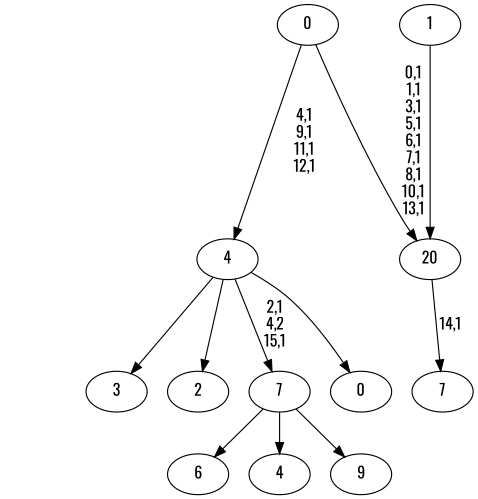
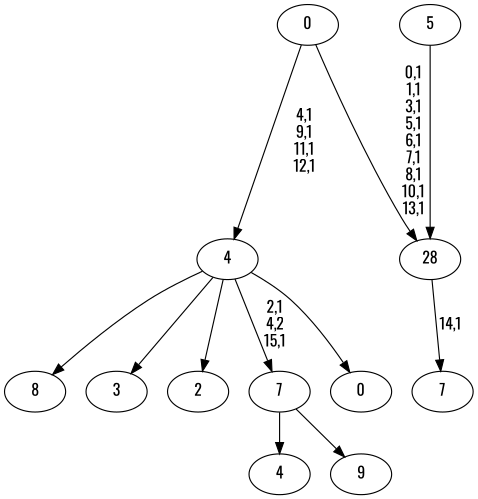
(430, 25) -> (430, 25)
(430, 259) -> (430, 259)
none -> (35, 392)
(198, 474) -> none
